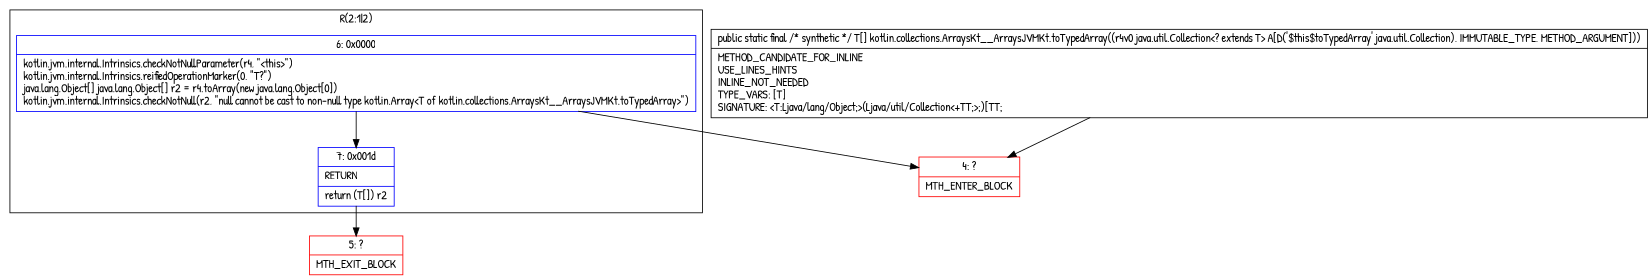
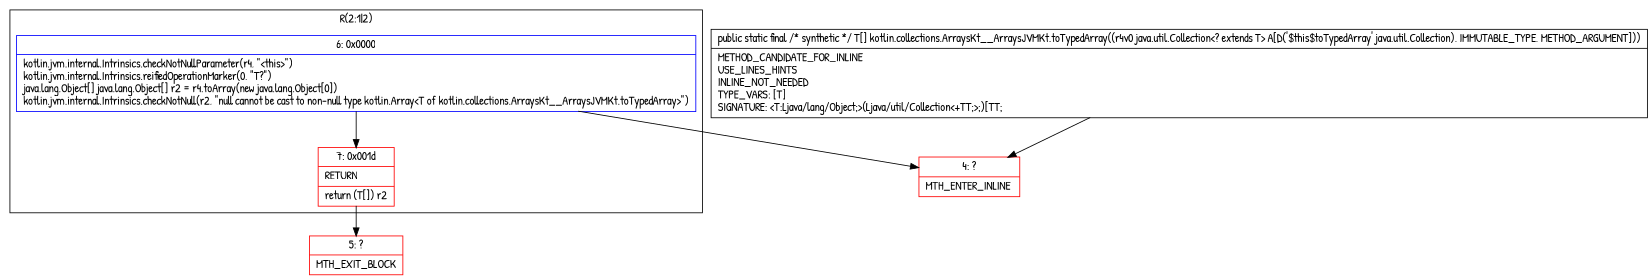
(356, 177) -> (356, 177)
(969, 186) -> (968, 186)
